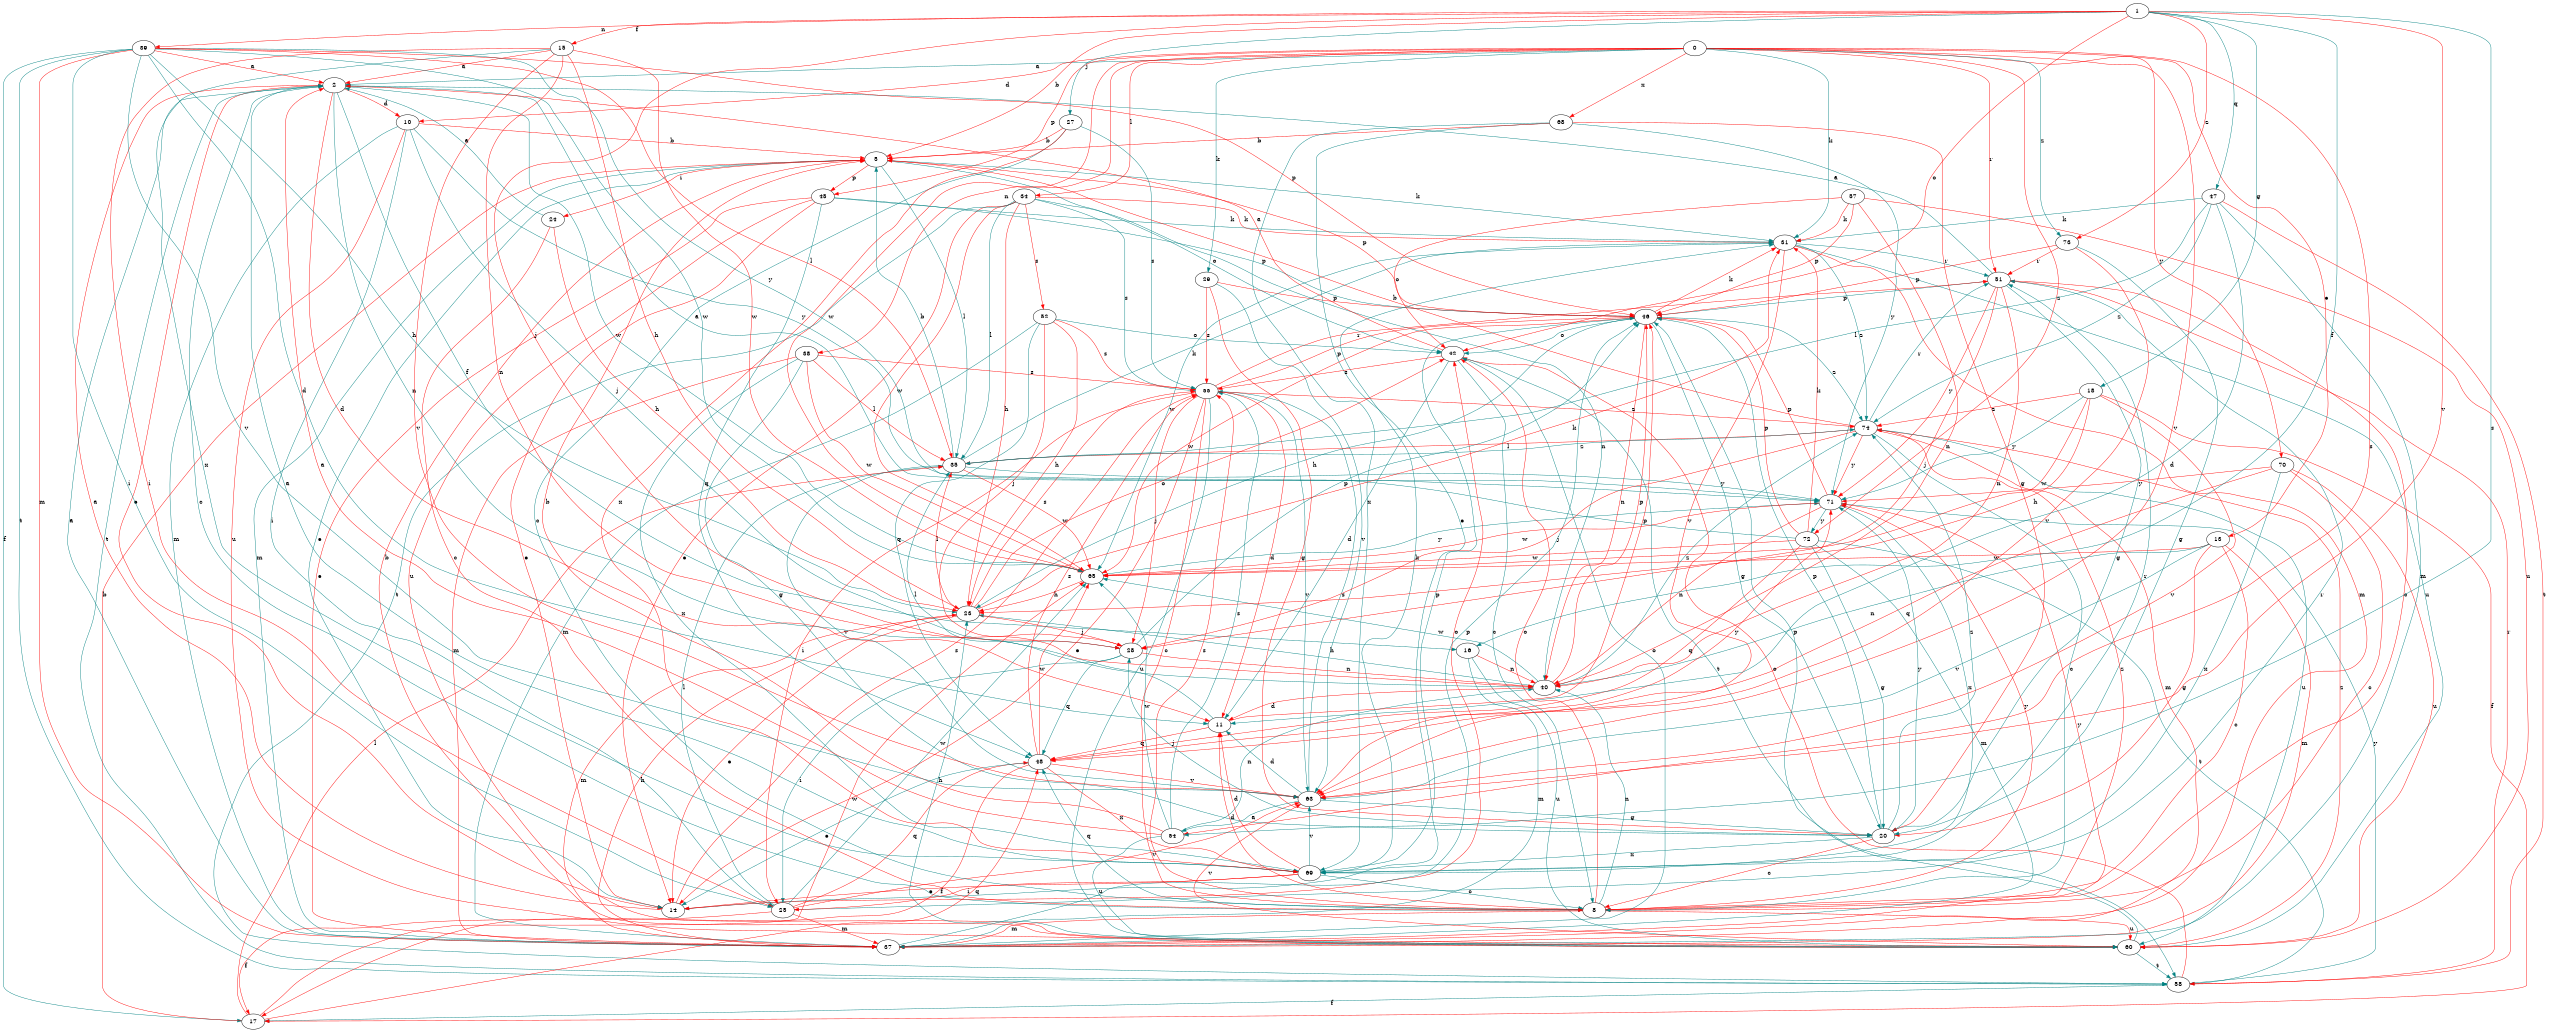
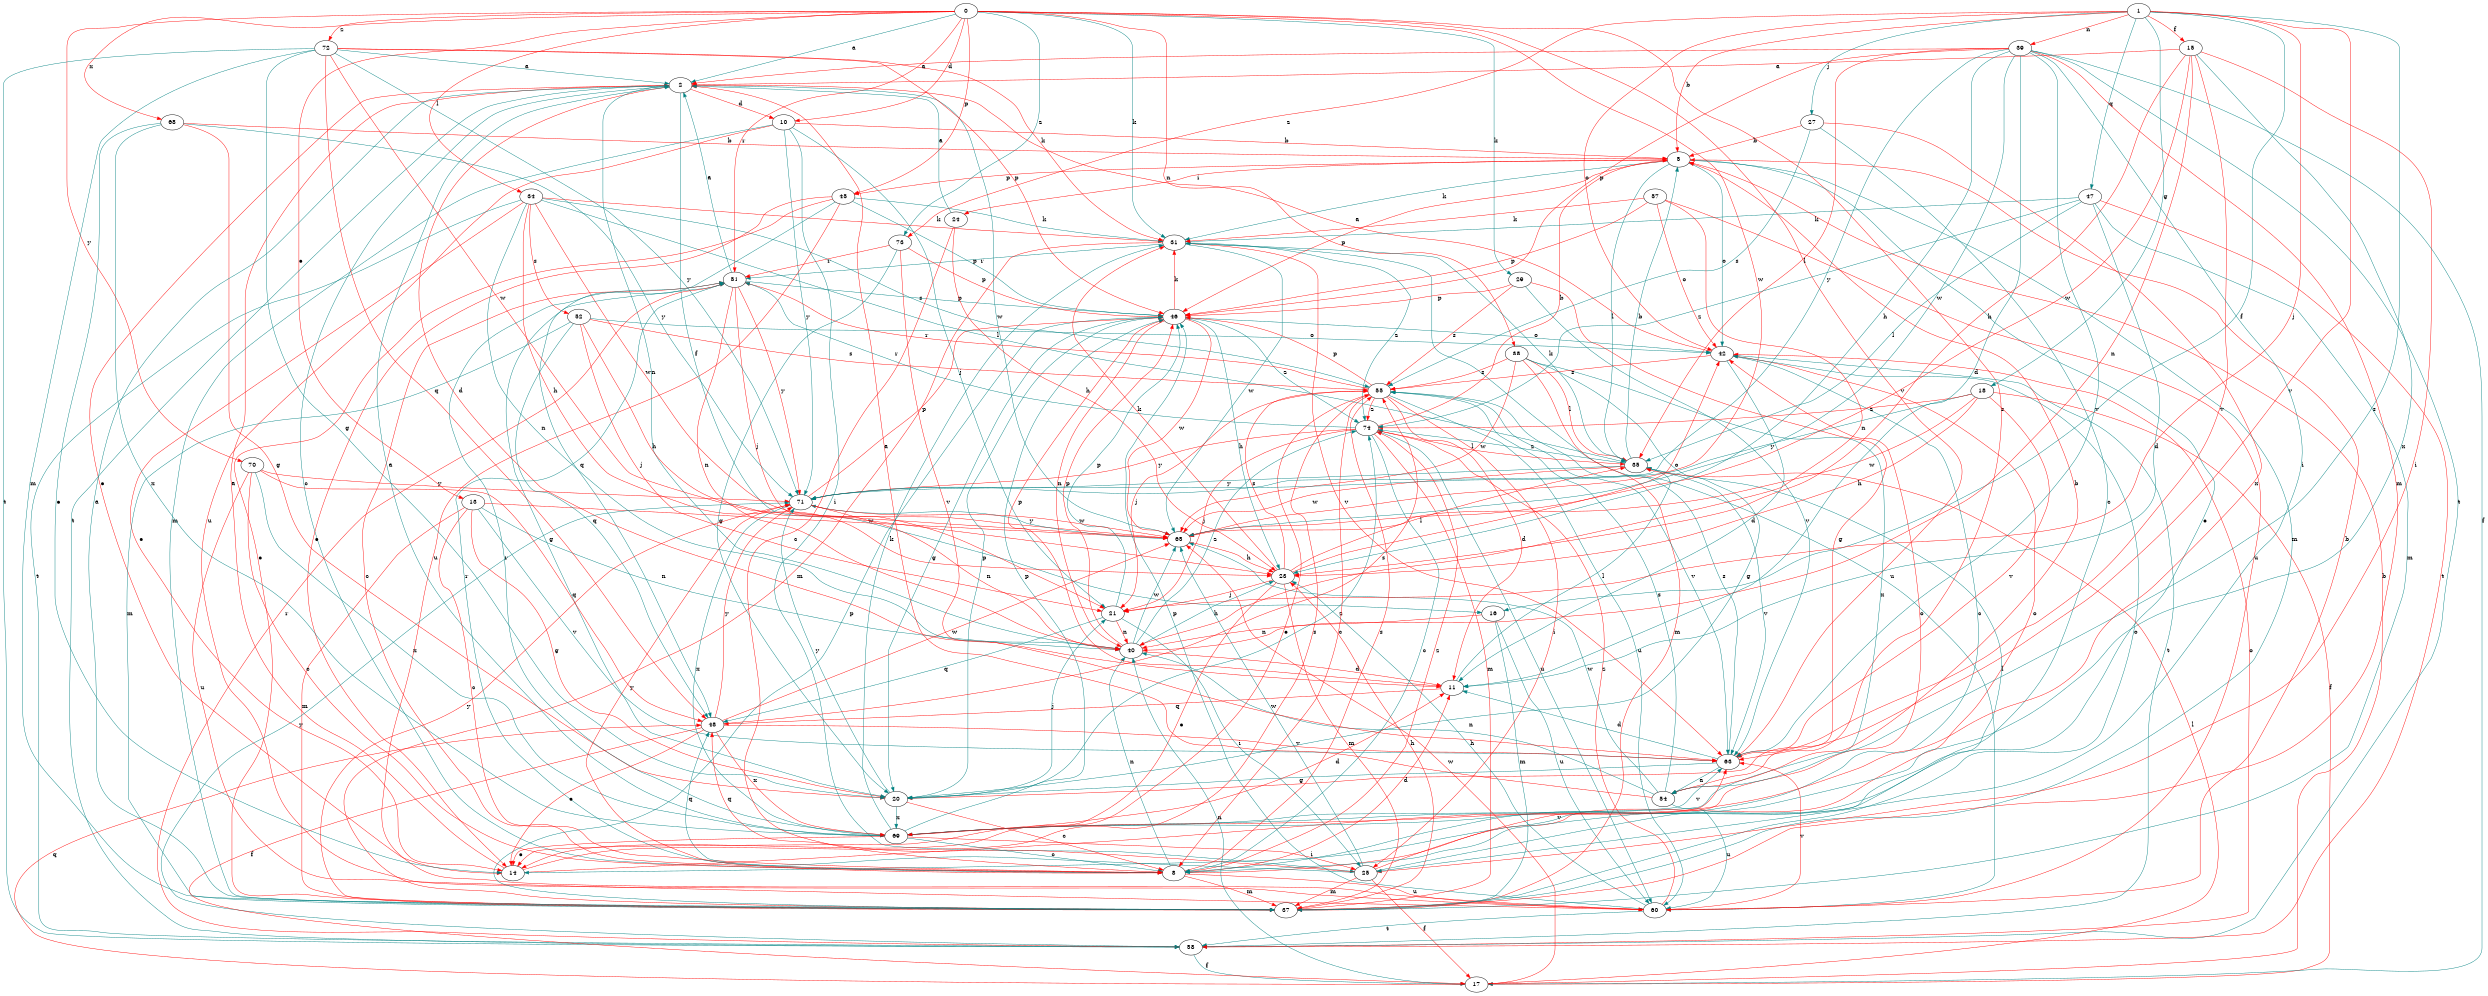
(1820, 519) -> (618, 220)
(1131, 651) -> (1113, 614)
(2313, 732) -> (451, 761)
(851, 817) -> (600, 778)
none -> (1230, 897)
